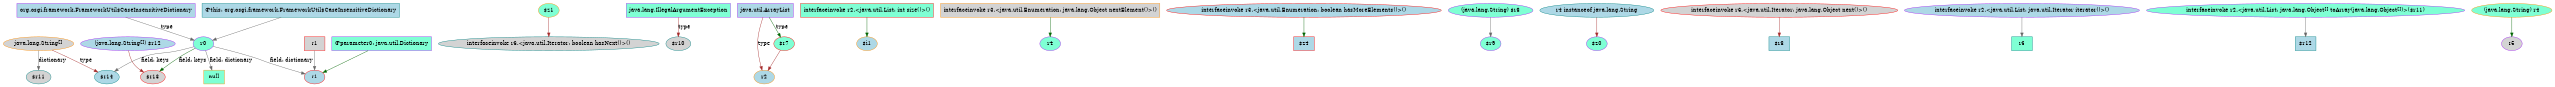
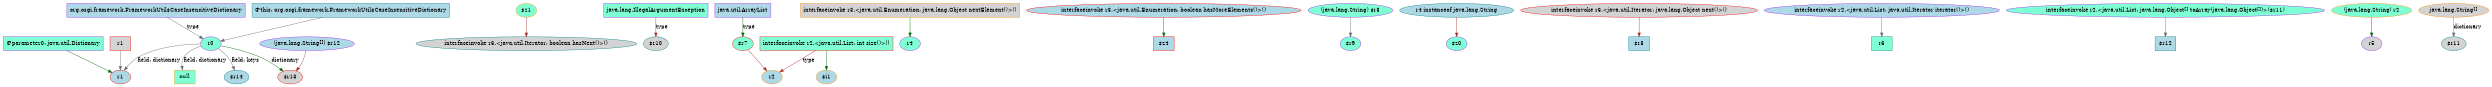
(2512, 10) -> (2372, 10)
(758, 42) -> (799, 60)
(73, 60) -> none
(193, 60) -> (285, 60)
